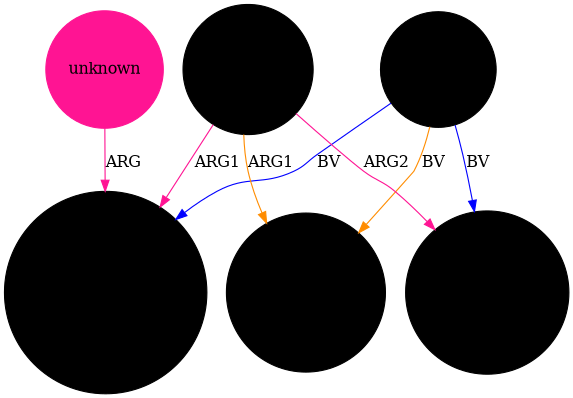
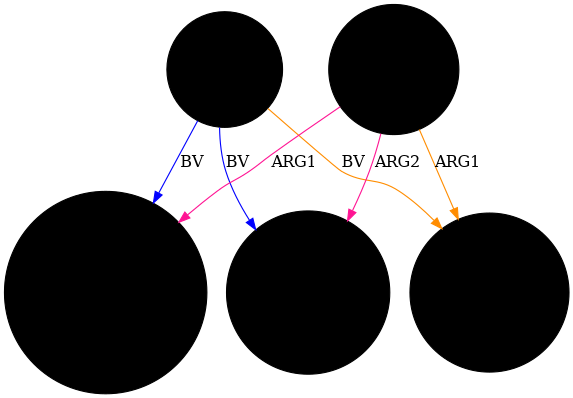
(105, 70) -> none
